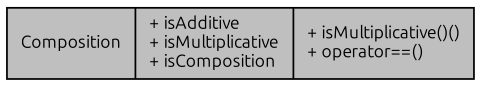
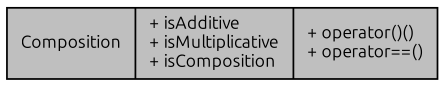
(384, 33) -> (361, 33)
